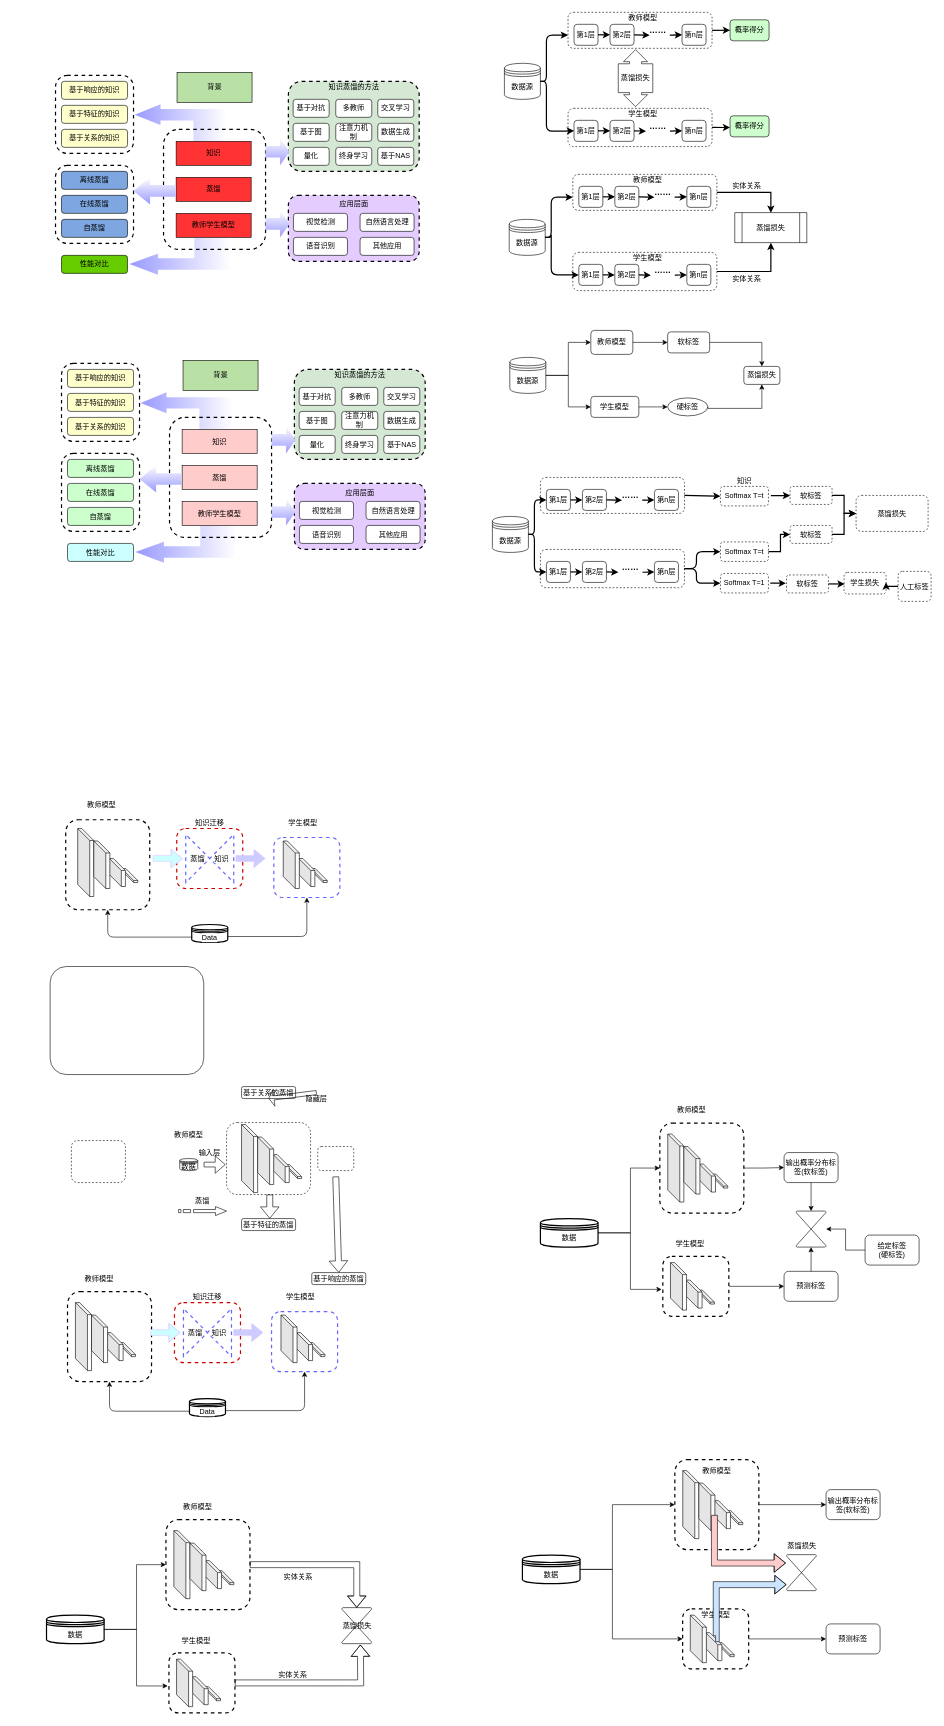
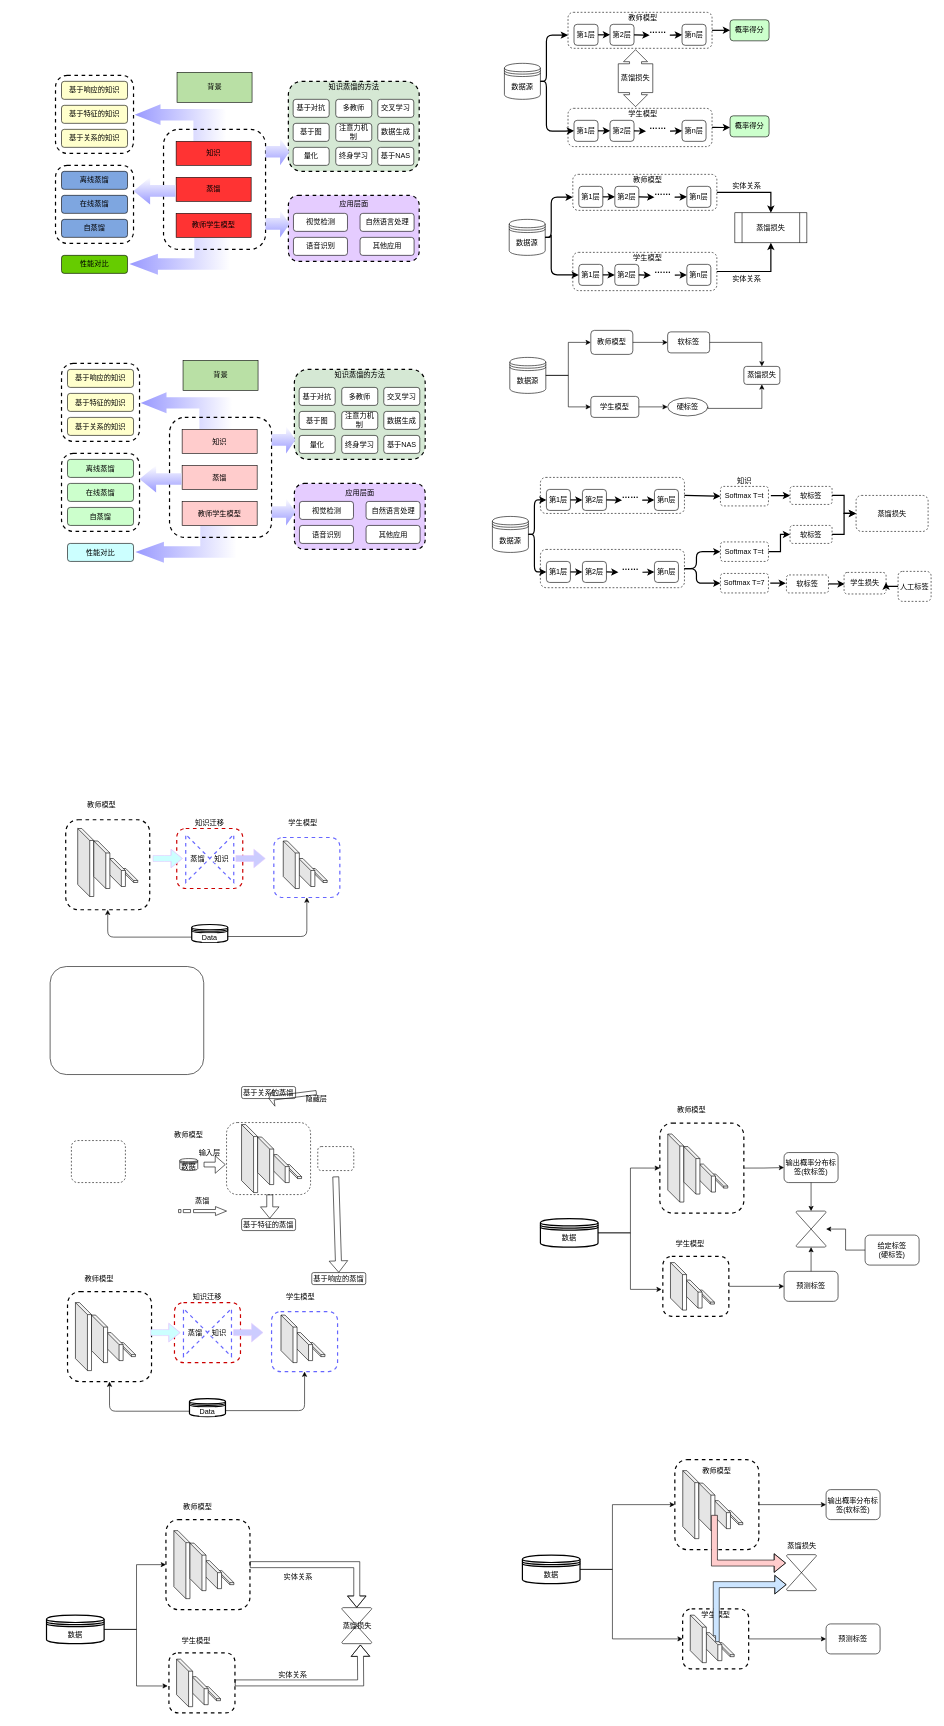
(744, 583) -> (744, 583)
